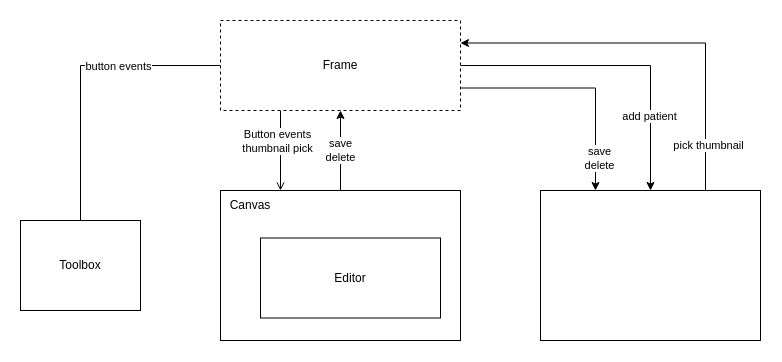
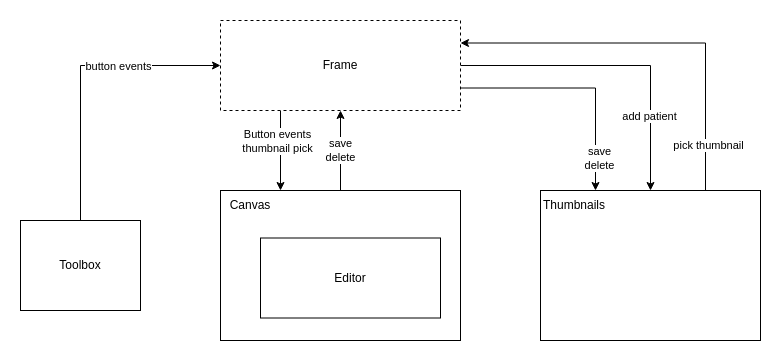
(214, 66) -> (212, 66)
(281, 184) -> (281, 182)
none -> (575, 206)
